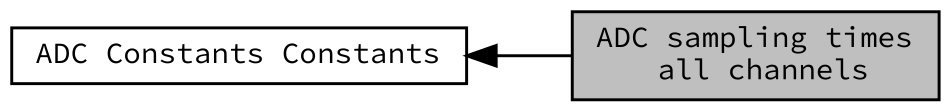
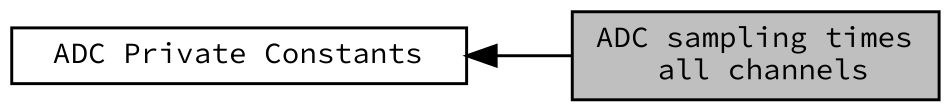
(239, 56) -> (239, 56)
